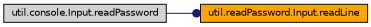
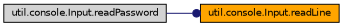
(284, 13) -> (270, 13)
